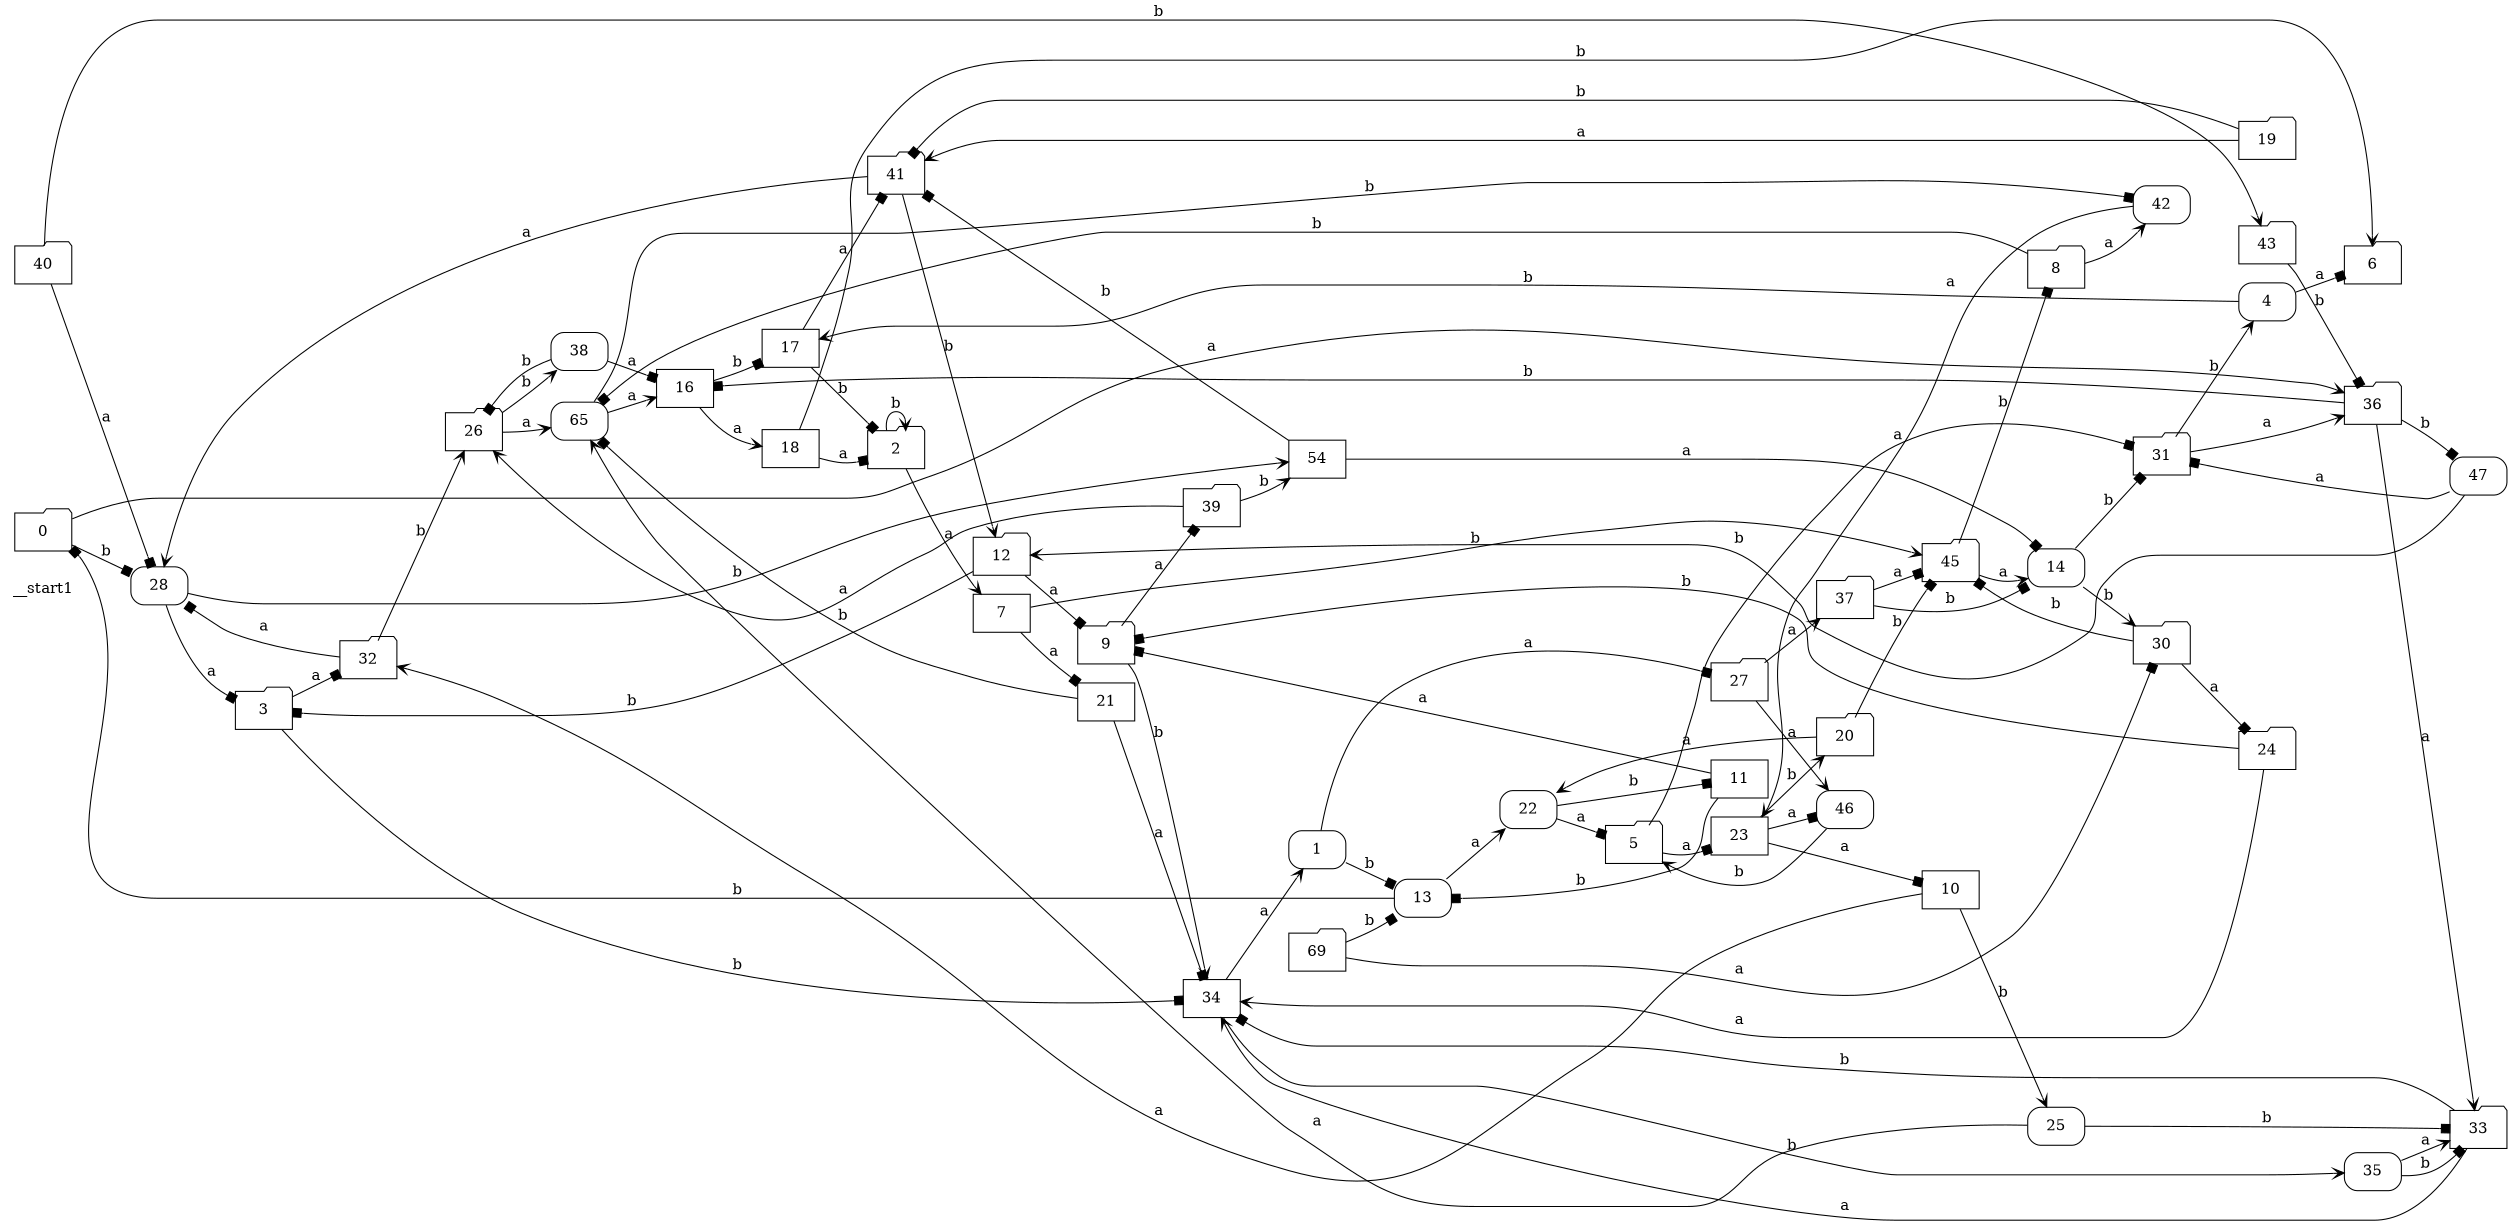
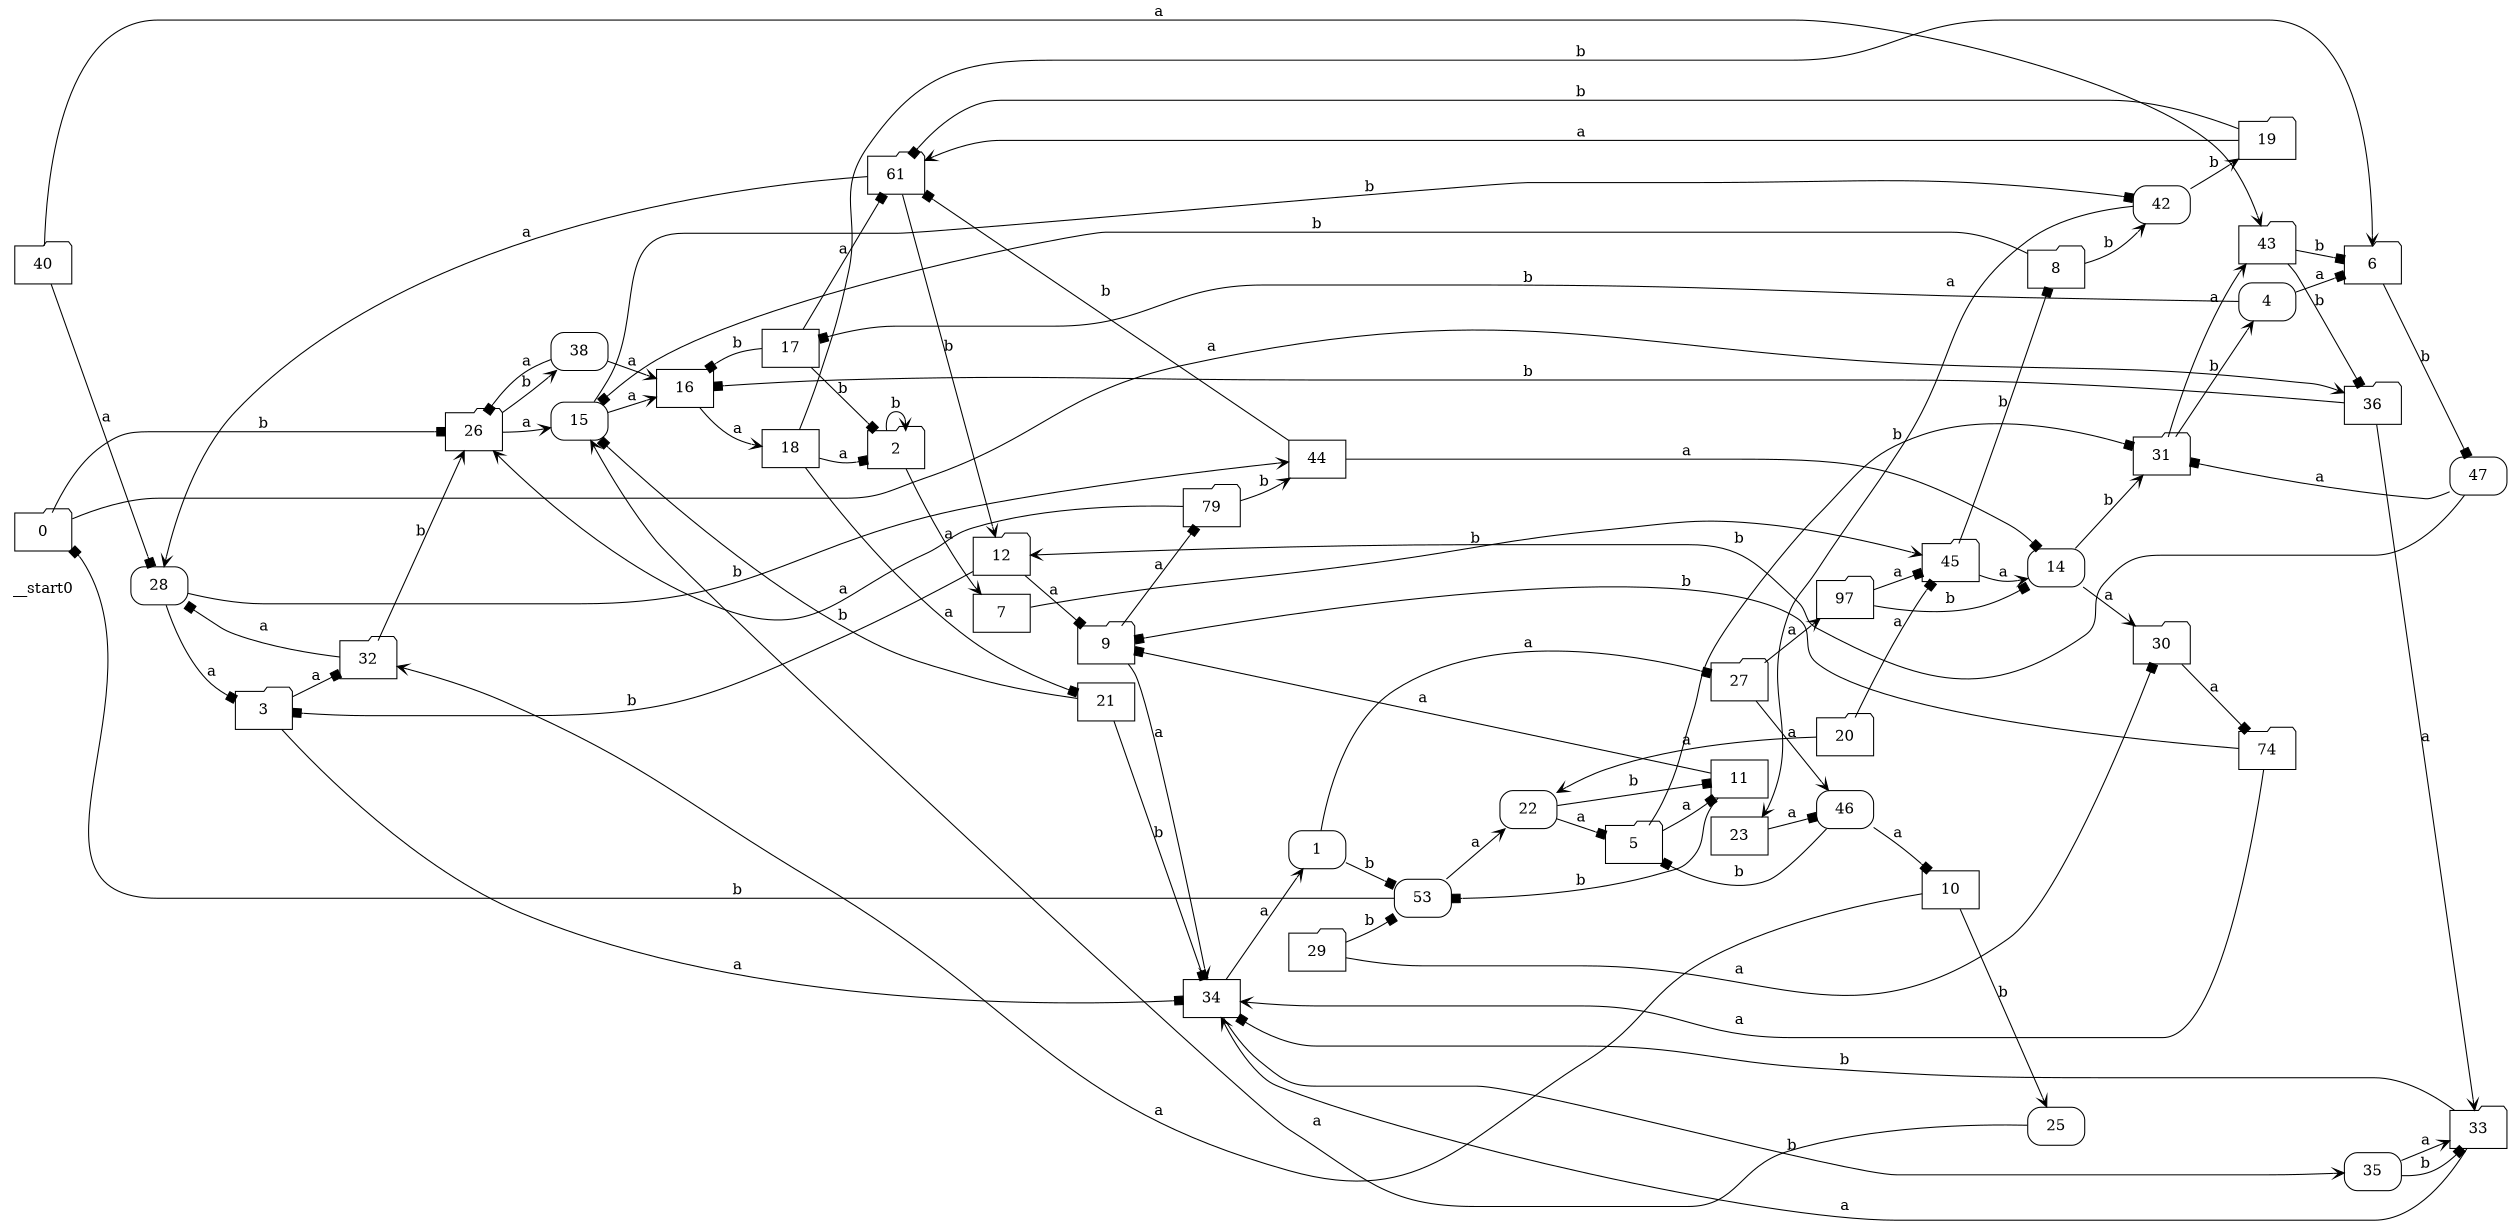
(1159, 12) -> (1159, 12)
(896, 175) -> (896, 175)
none -> (2210, 177)
(2109, 243) -> (2109, 243)
none -> (2315, 254)
(1531, 285) -> (1531, 285)
(527, 362) -> (527, 362)
(627, 368) -> (627, 368)
(733, 374) -> (738, 353)
(580, 421) -> (580, 421)
(2425, 434) -> (2423, 366)
(1898, 435) -> (1898, 435)
(2263, 438) -> (2198, 352)
(1317, 459) -> (1317, 459)
(1212, 508) -> (1212, 508)
(2105, 516) -> (2105, 516)
(96, 557) -> (235, 432)
(43, 589) -> (43, 589)
(2109, 596) -> (2109, 596)
(1845, 600) -> (1845, 600)
(1898, 622) -> (1898, 622)
(2056, 623) -> none
(1044, 655) -> (914, 592)
(1159, 733) -> (1159, 733)
(2267, 750) -> (2267, 750)
(1789, 790) -> none
(1159, 833) -> (1159, 833)
(1682, 855) -> (1685, 818)
(1840, 862) -> (1898, 845)
(1758, 883) -> (1758, 883)
(1423, 898) -> (1423, 898)
(1317, 952) -> (1317, 952)
(738, 965) -> (738, 965)
(2262, 1127) -> none
